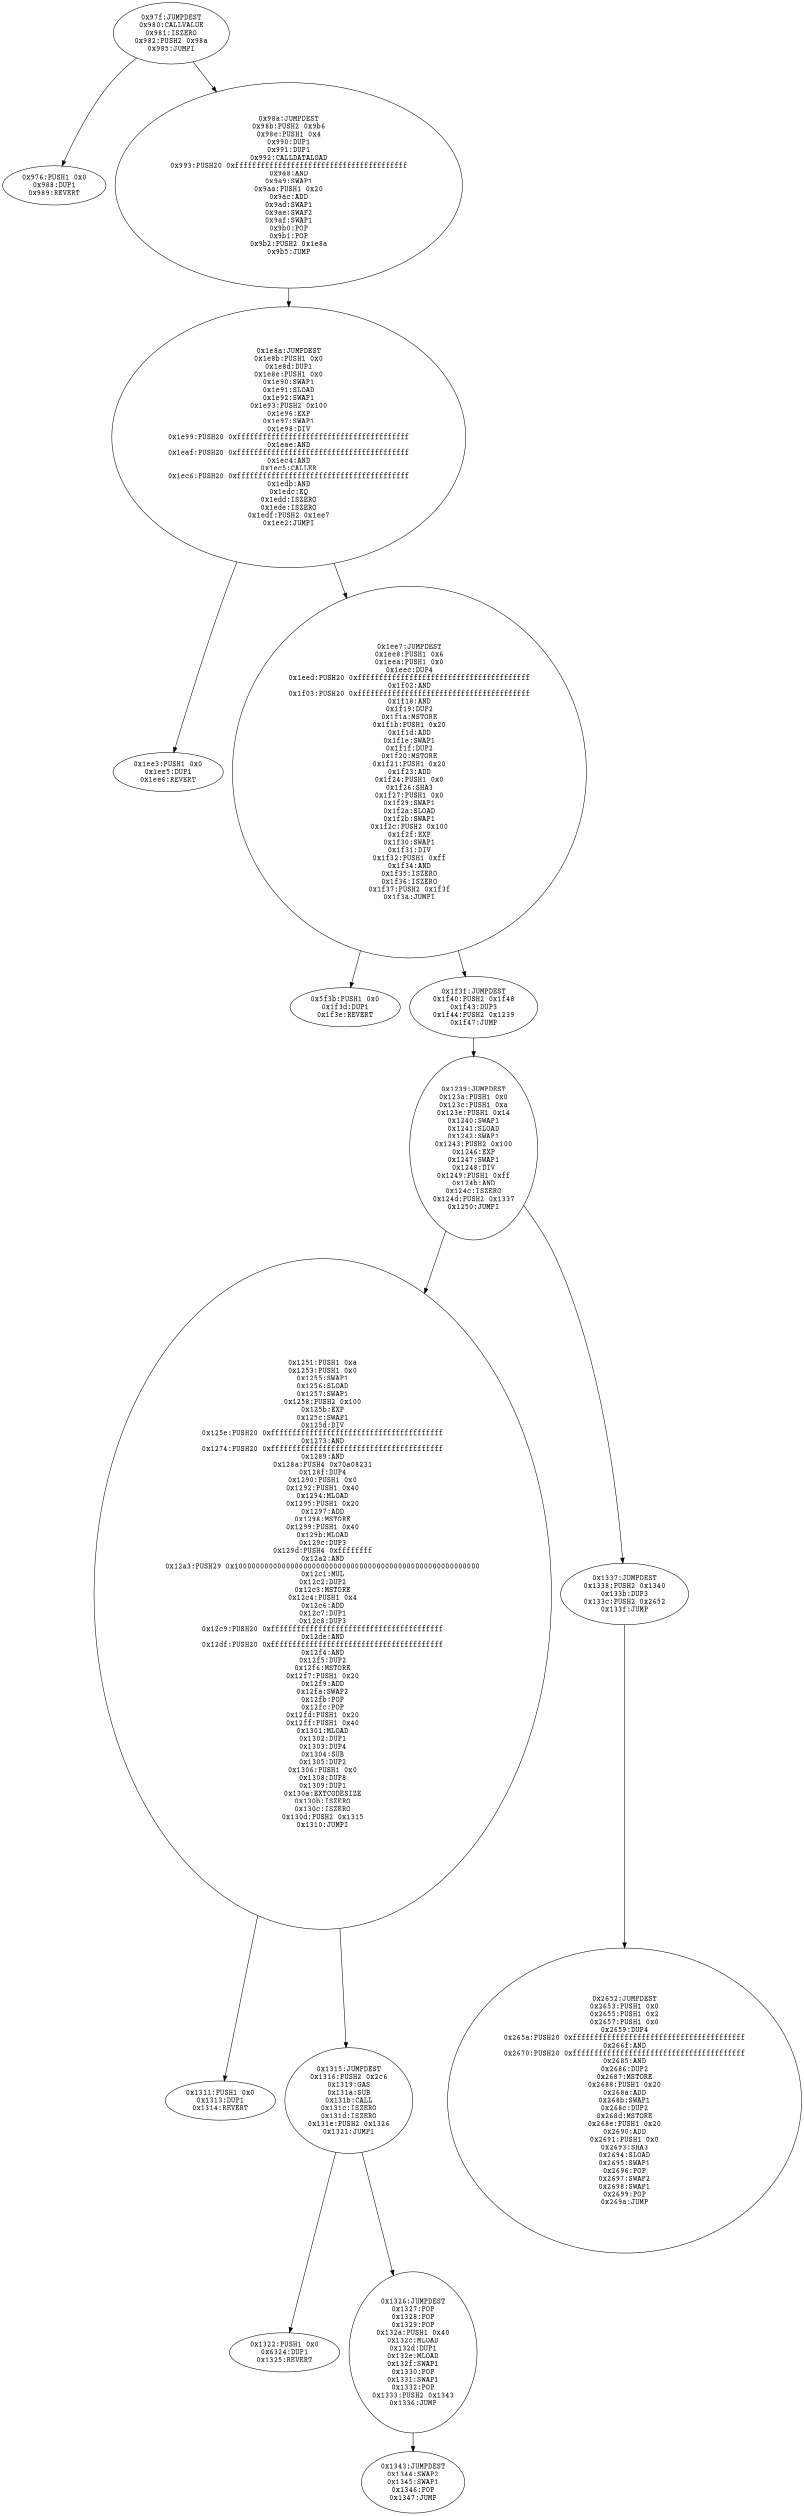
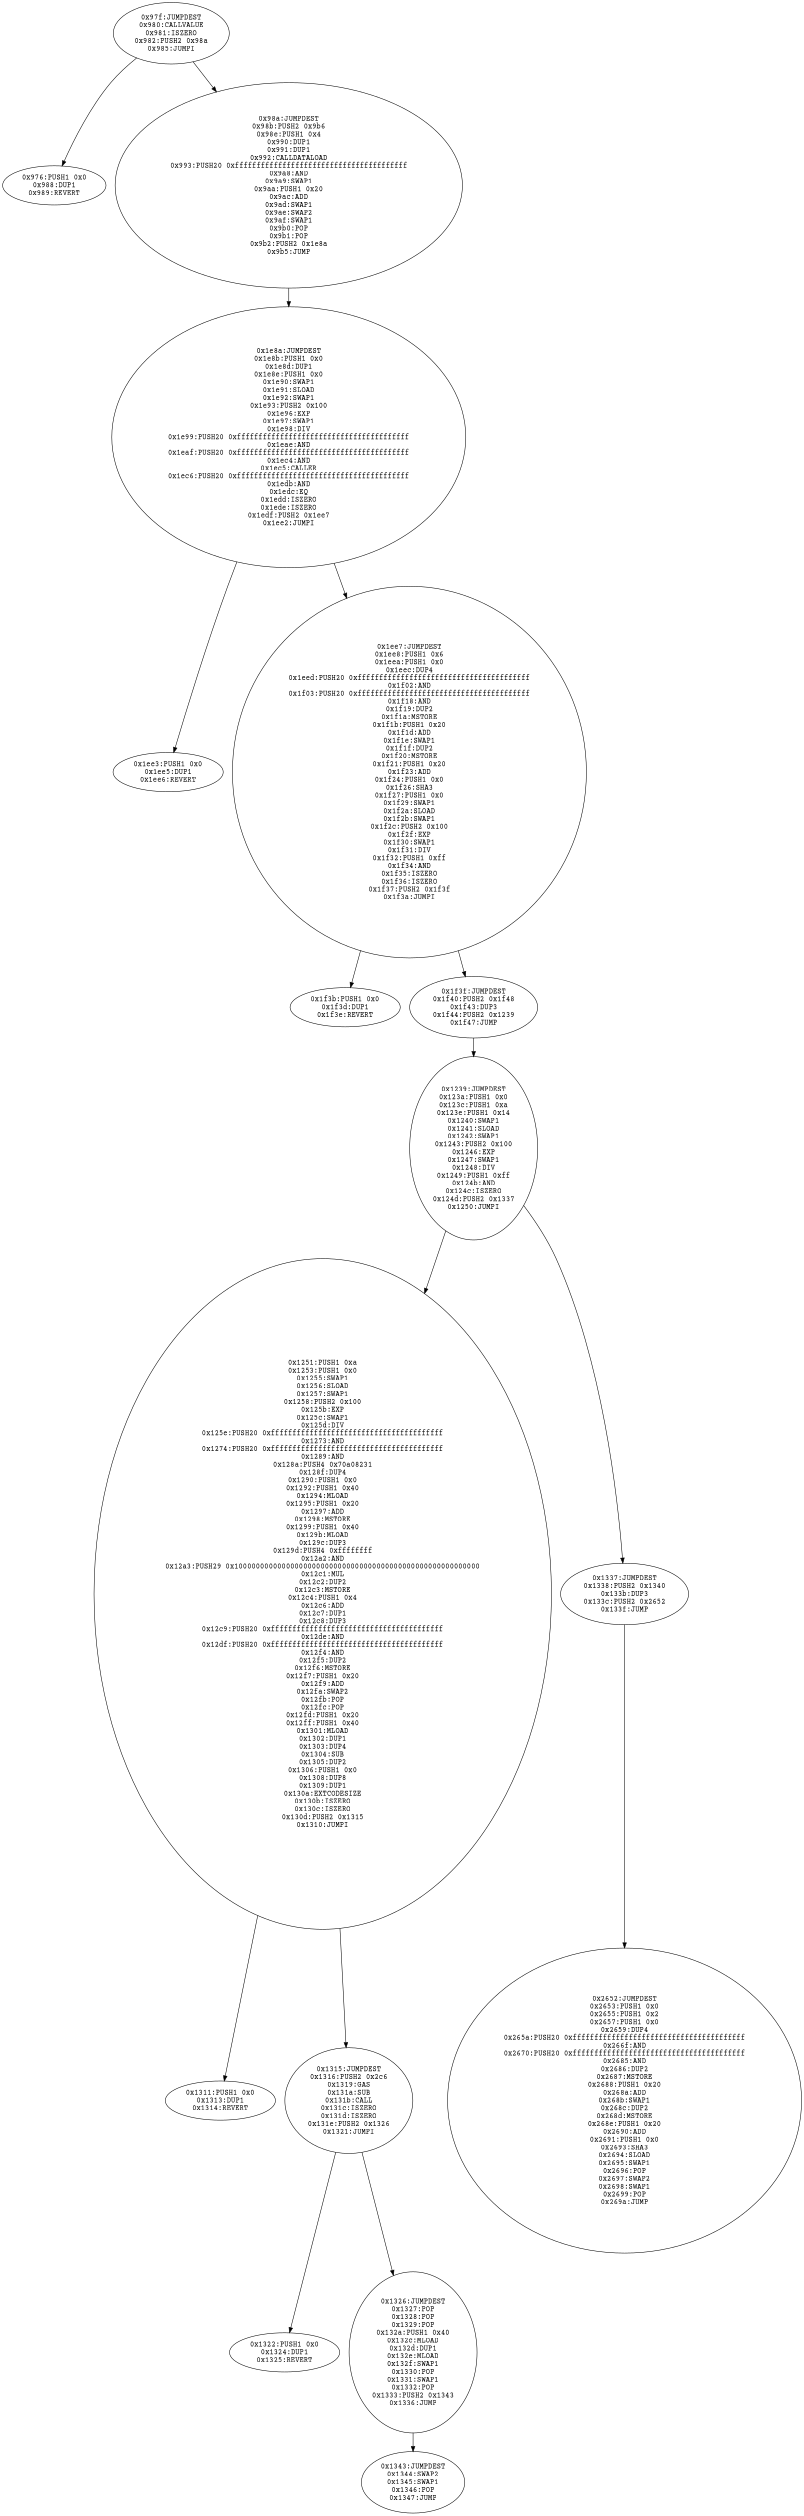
(345, 1007) -> (345, 1007)
(285, 2352) -> (285, 2352)
